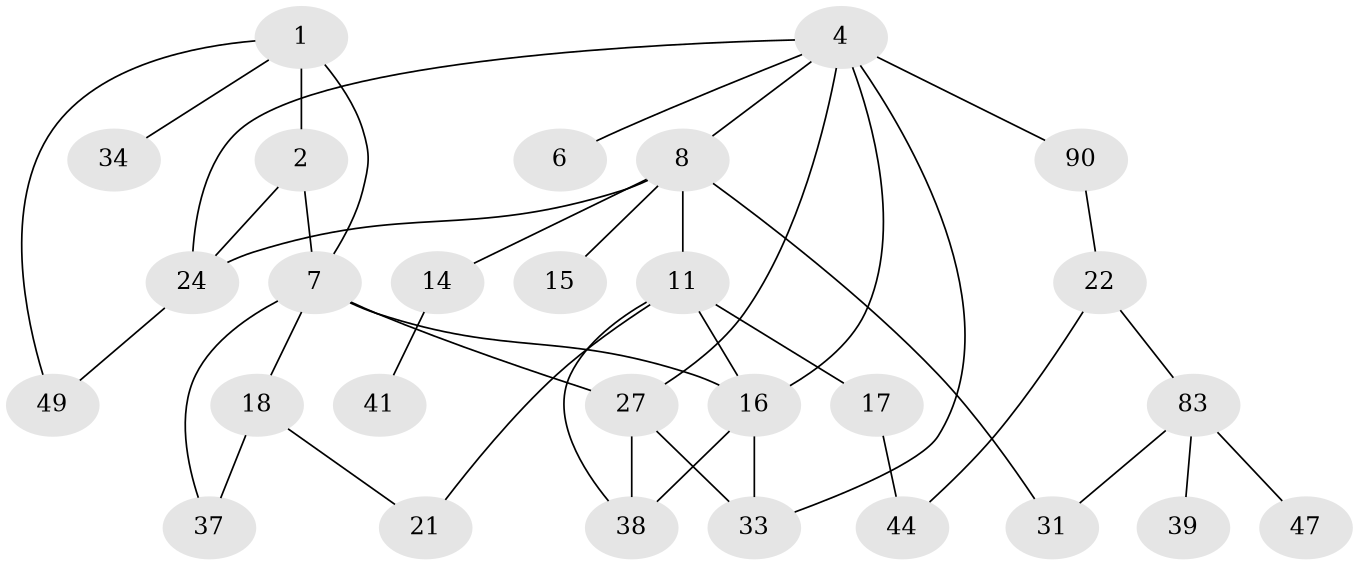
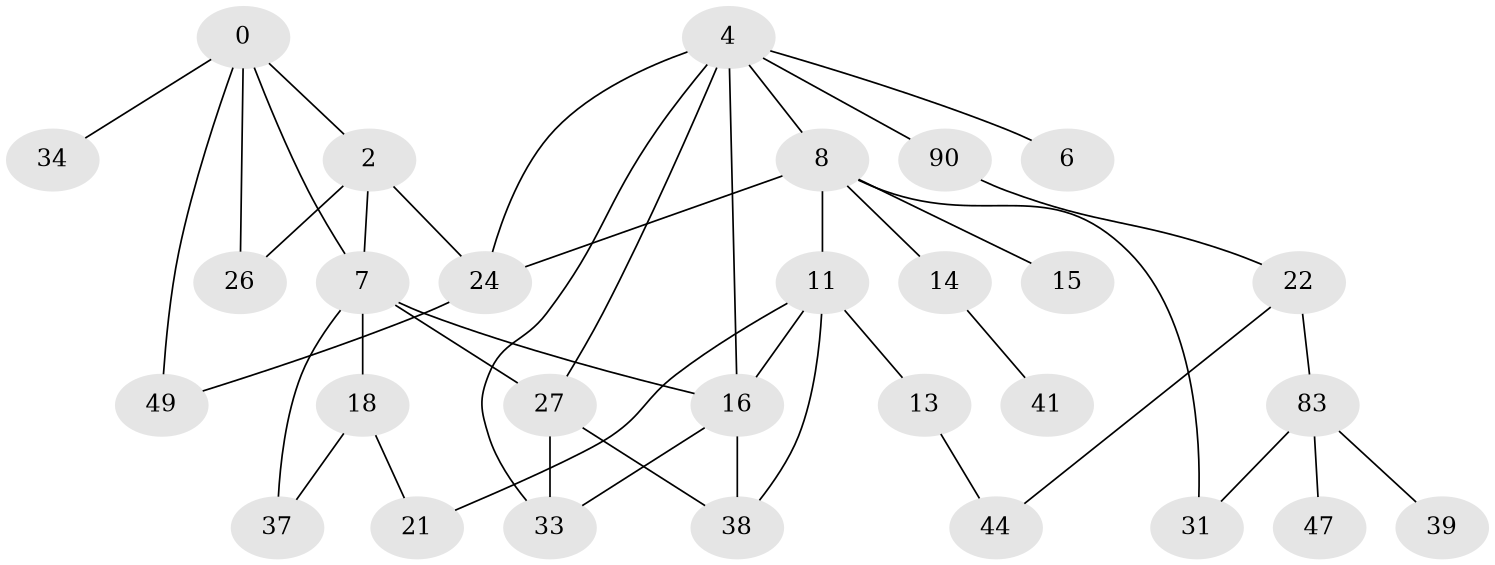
(301, 37) -> (243, 37)
none -> (240, 283)
(877, 405) -> (925, 405)
